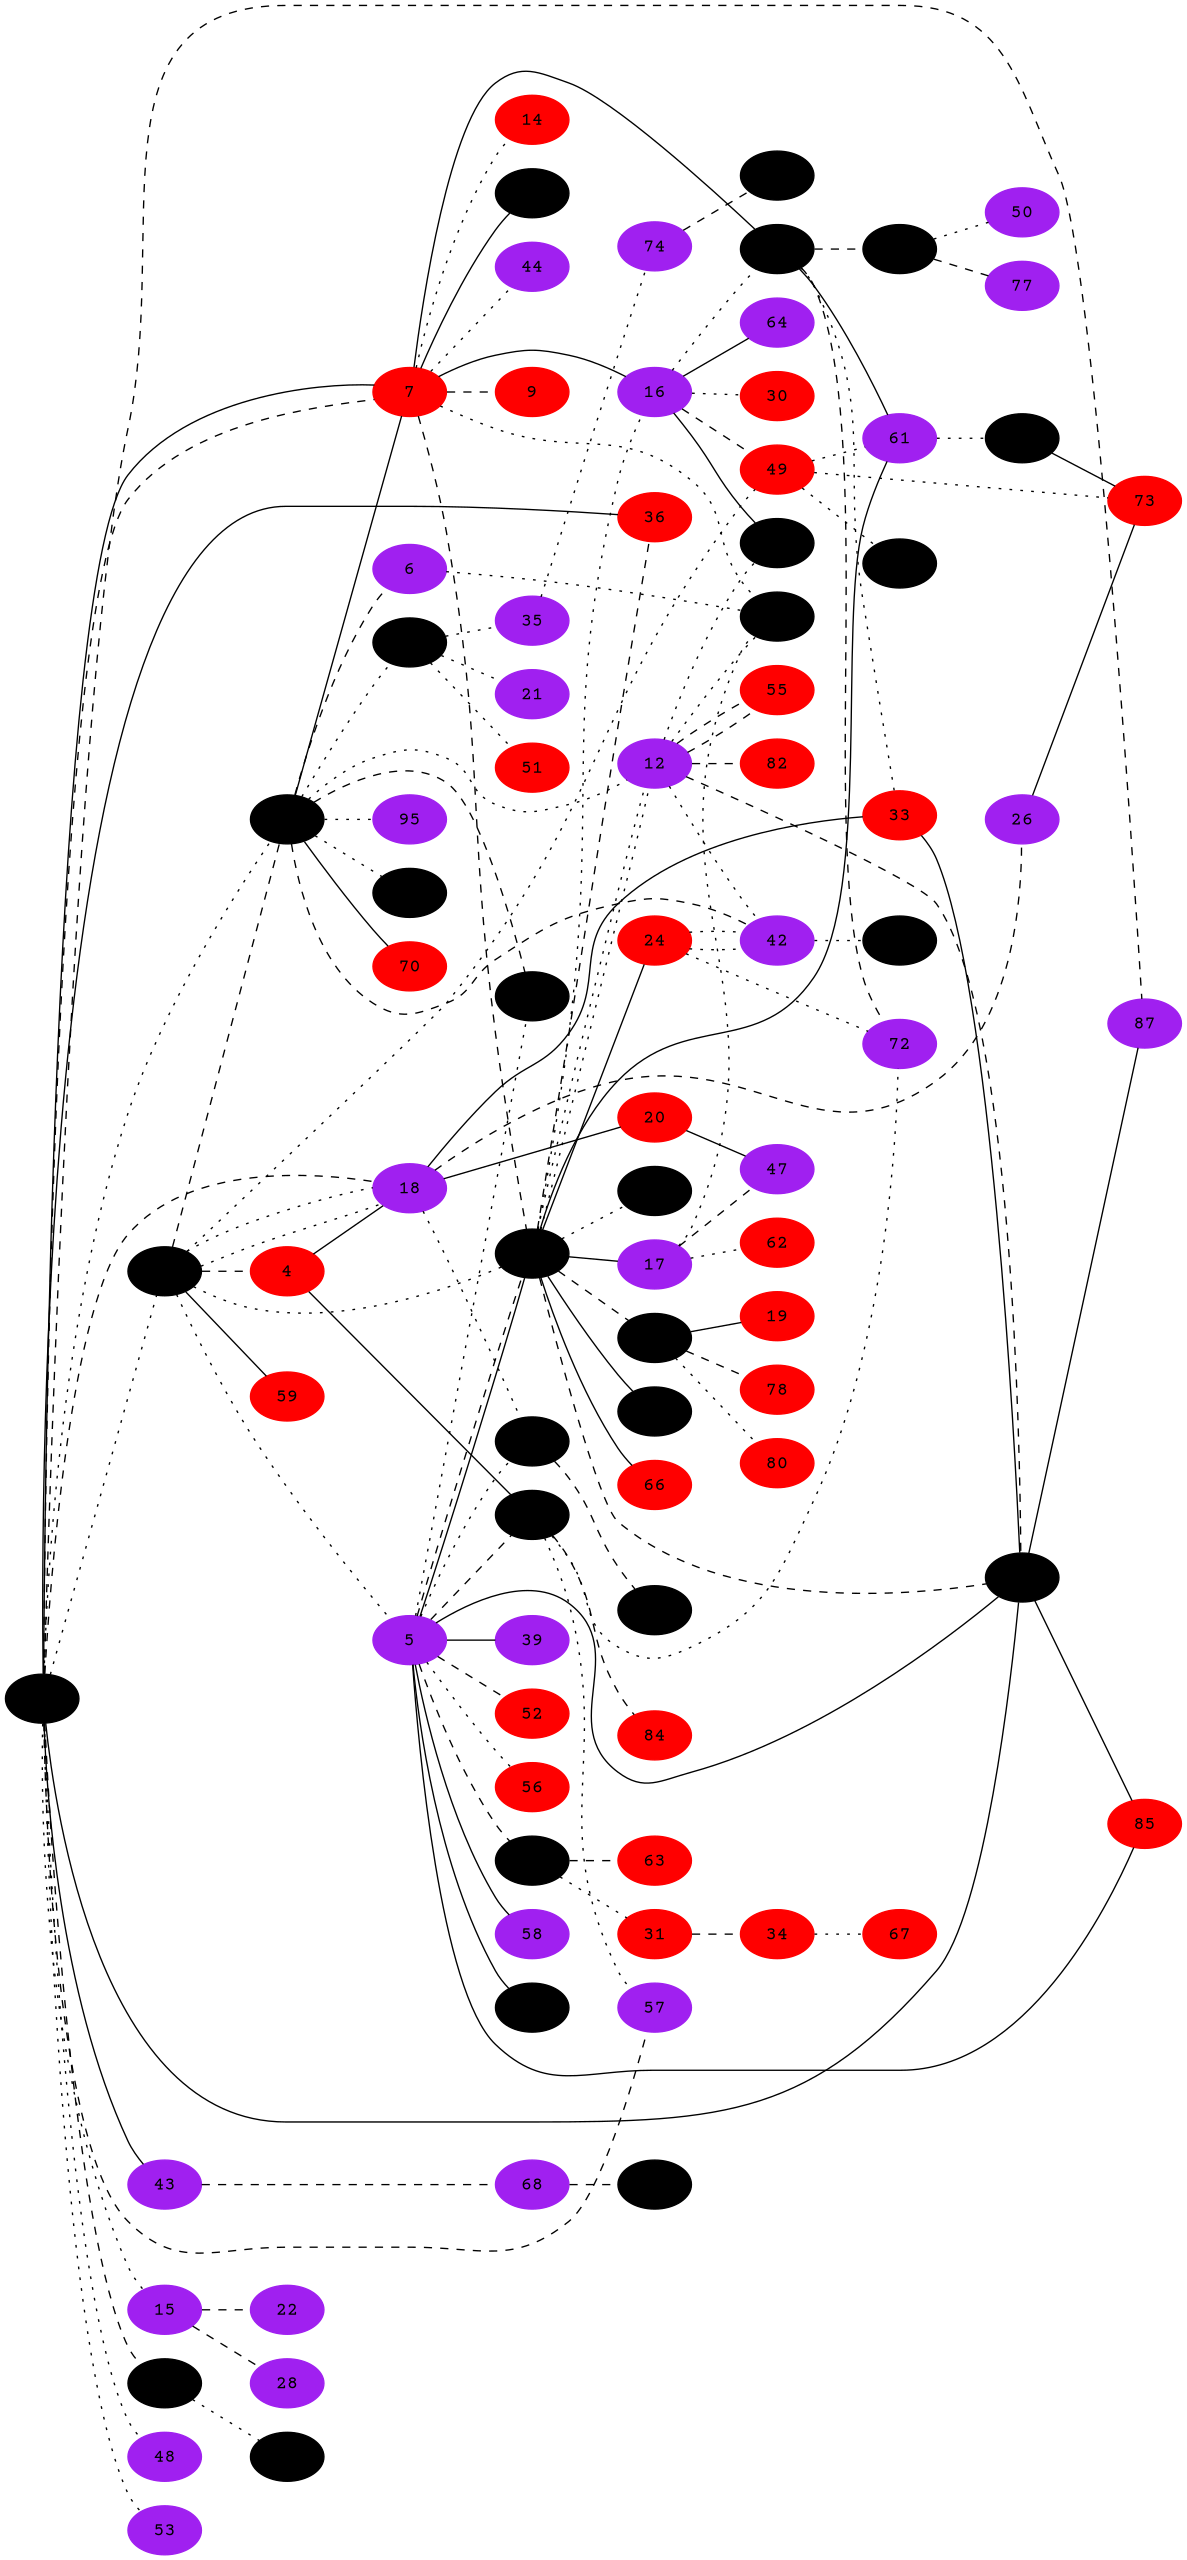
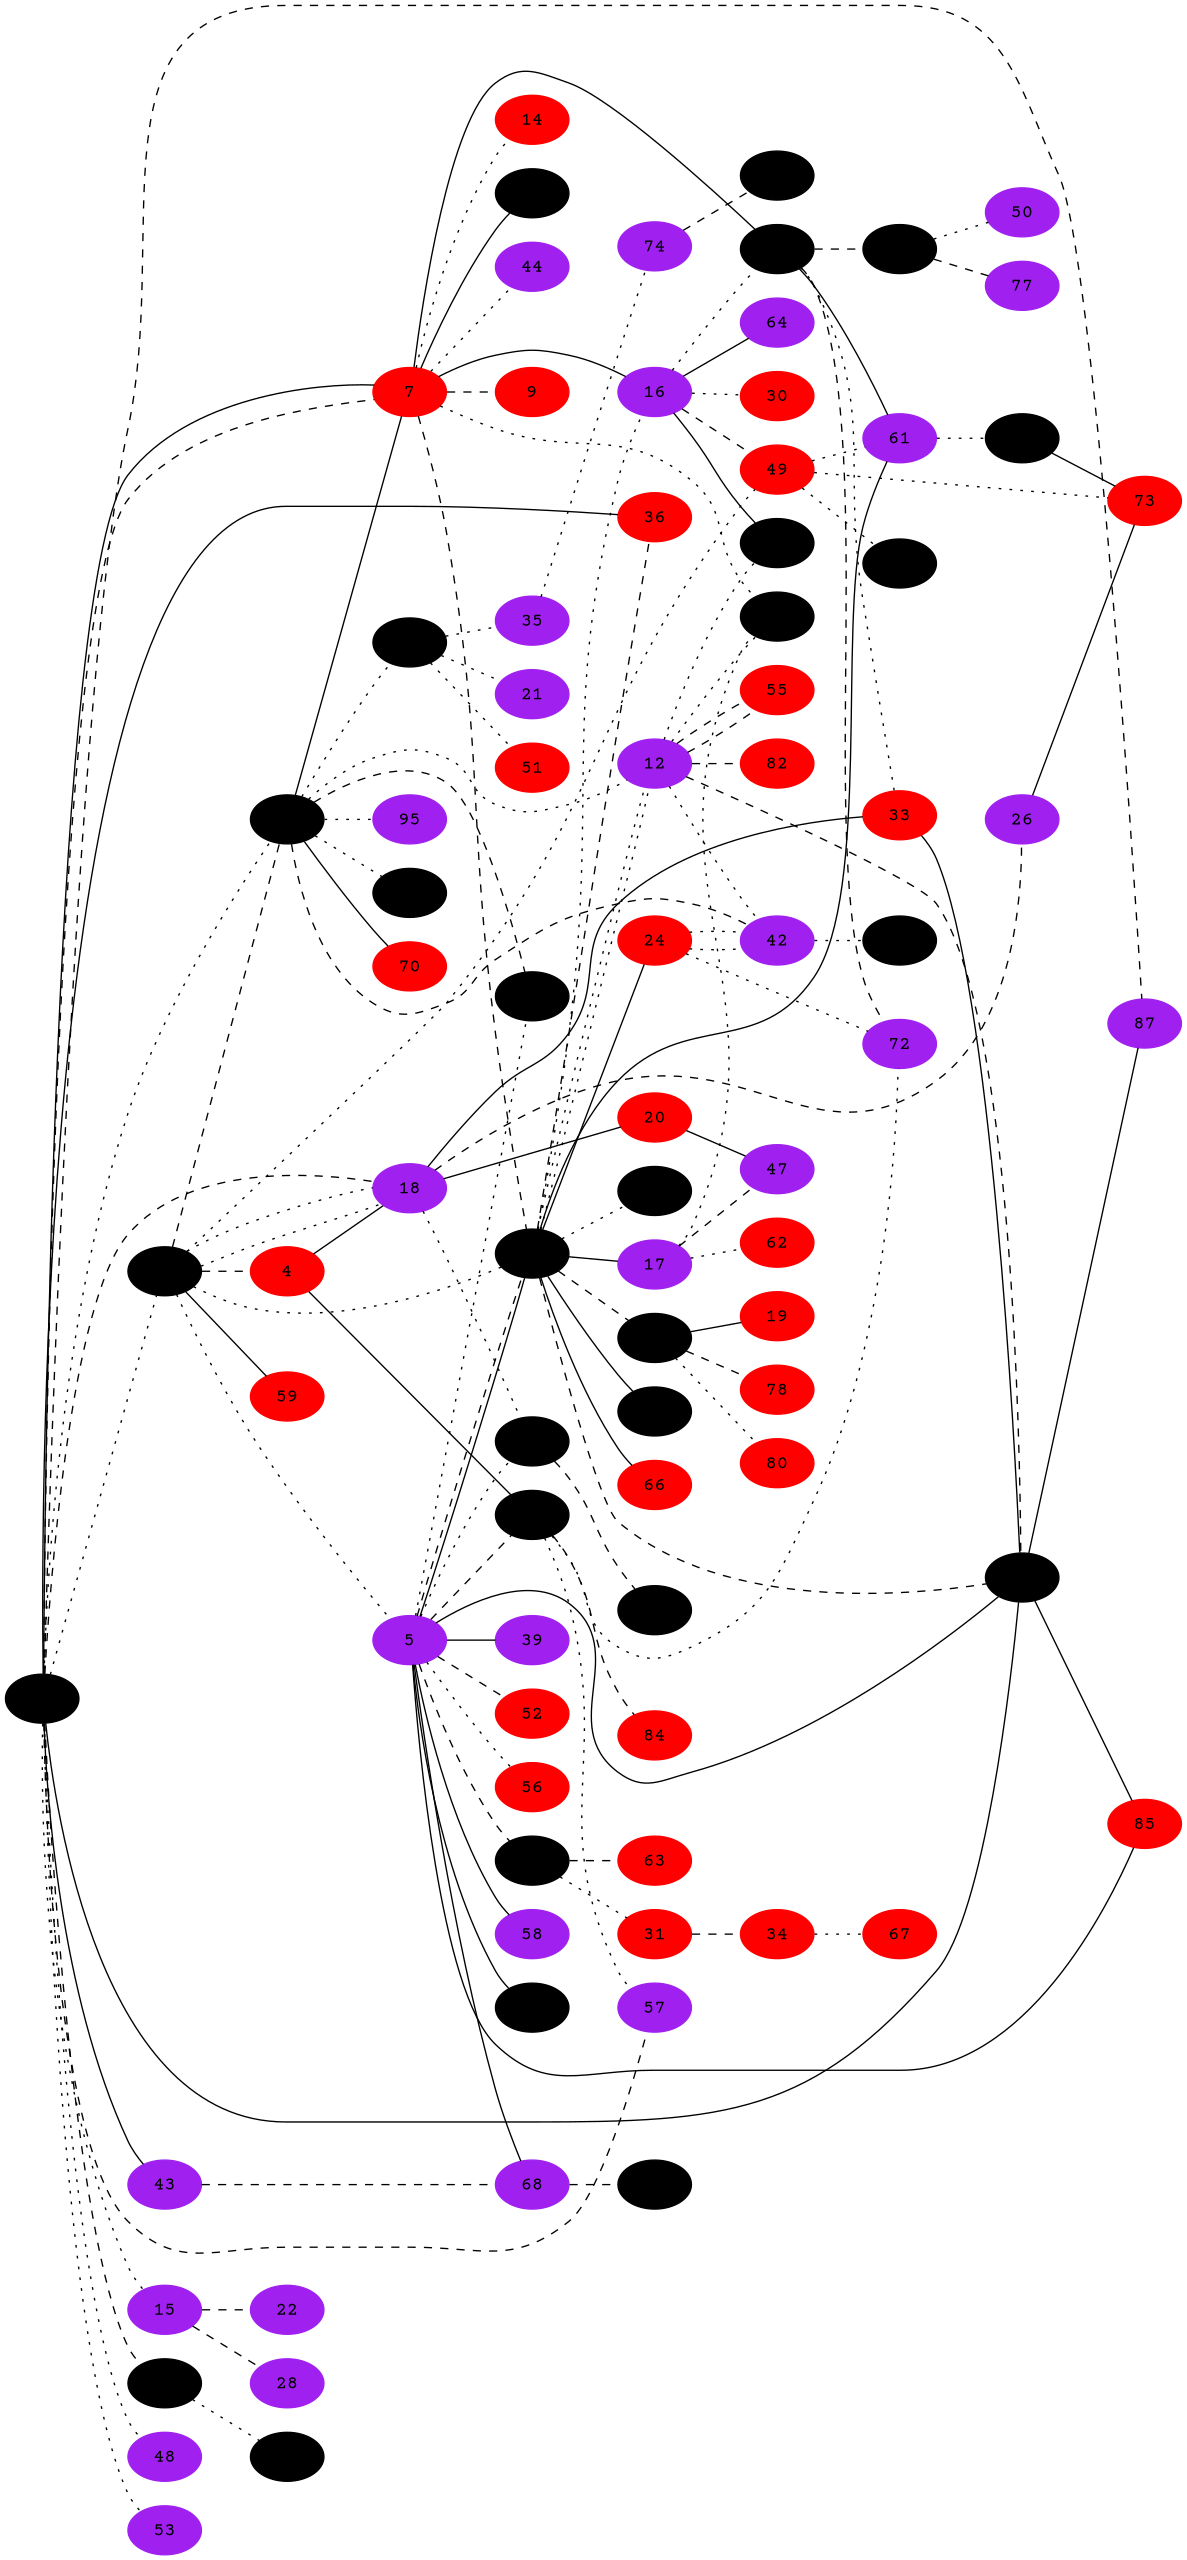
(410, 569) -> none
none -> (455, 1916)
